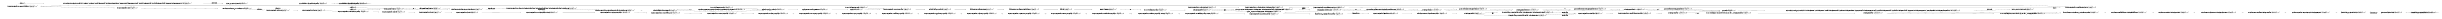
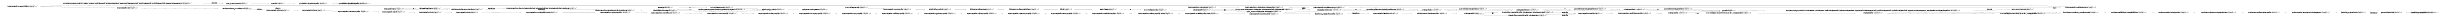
(22, 3) -> none
none -> (278, 4)
(353, 7) -> none
none -> (665, 8)
(353, 10) -> none
(856, 10) -> none
